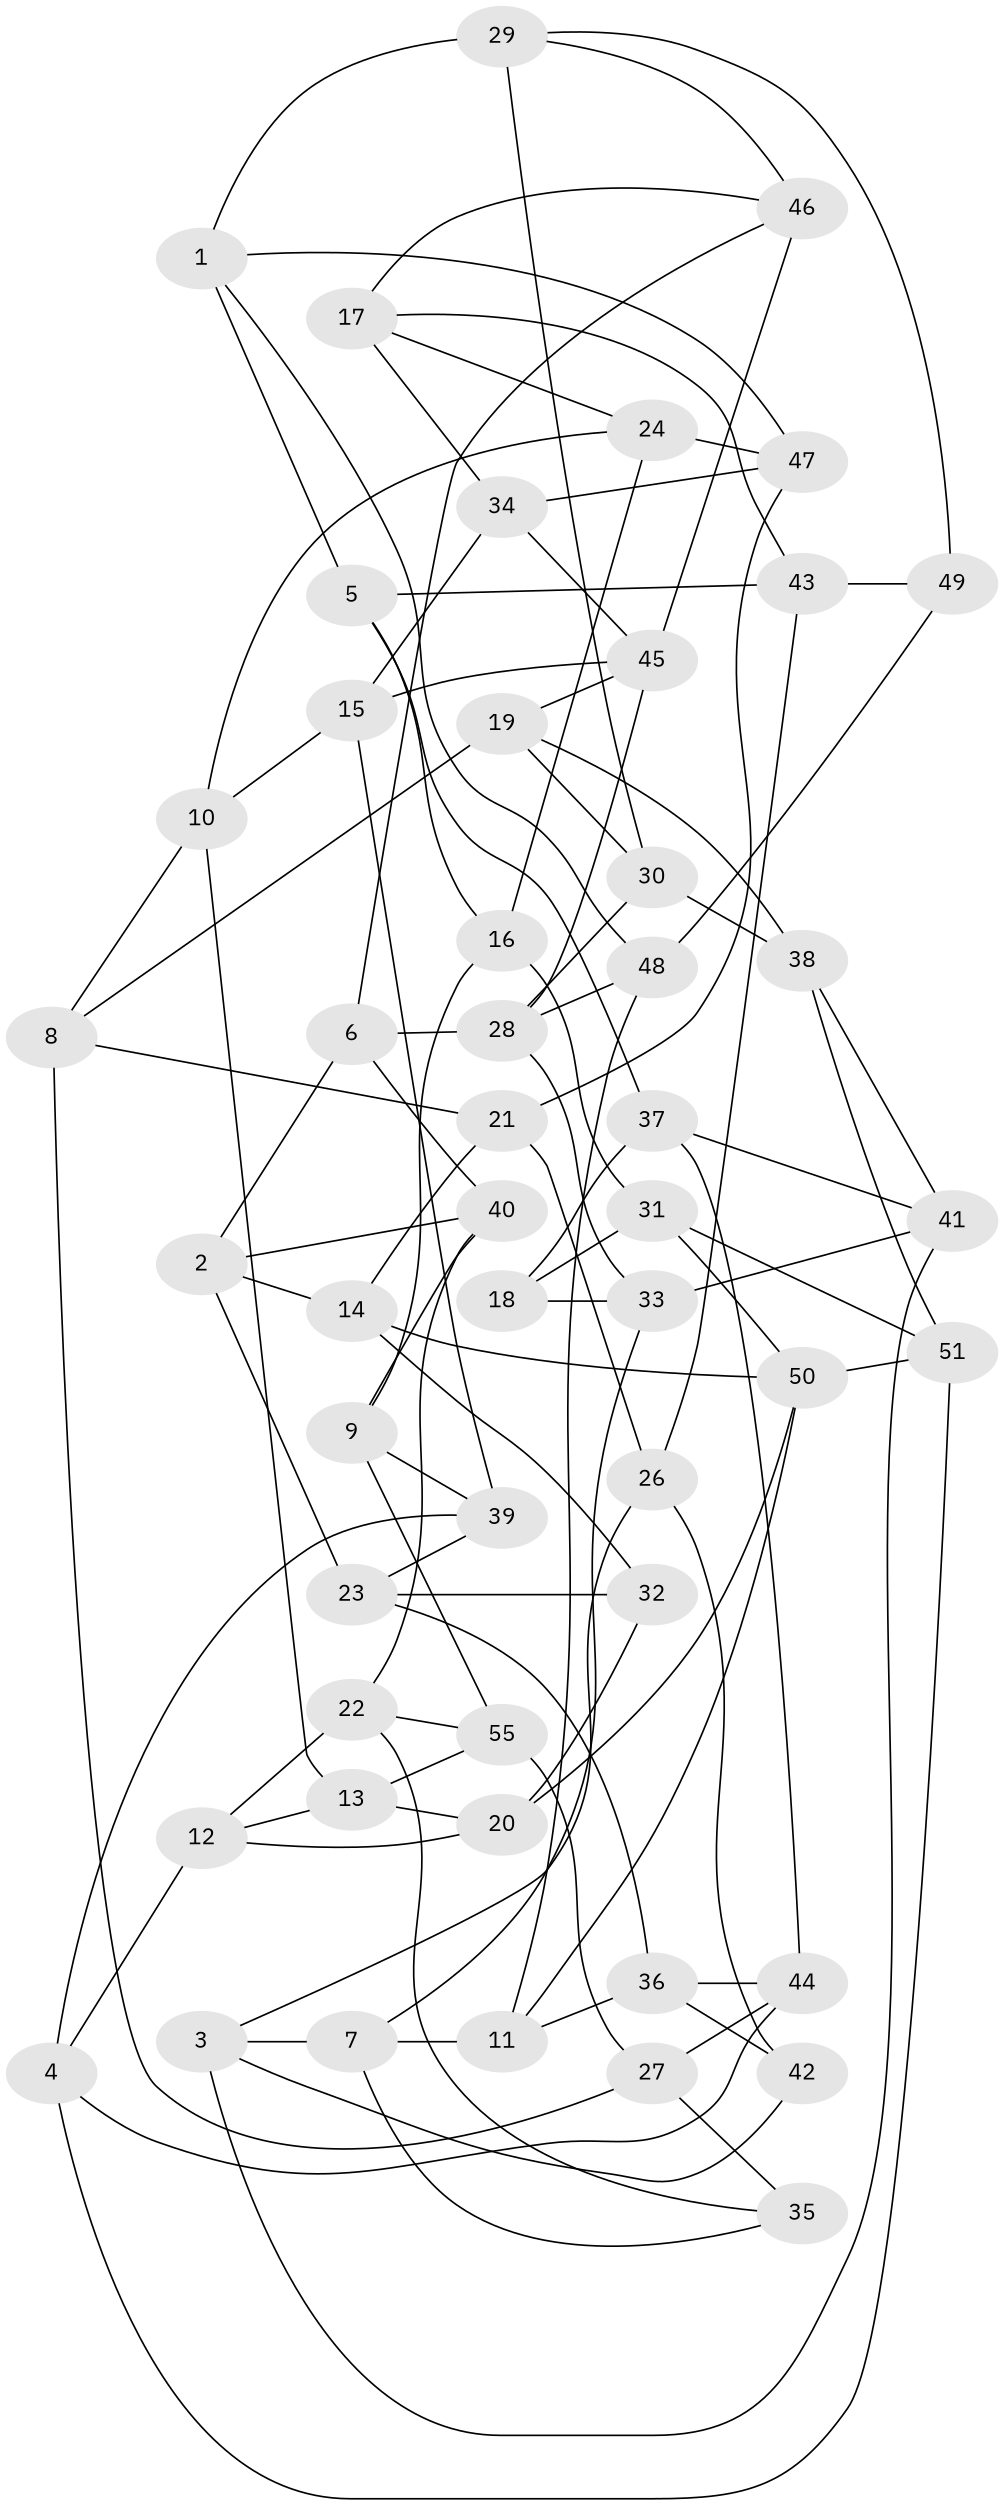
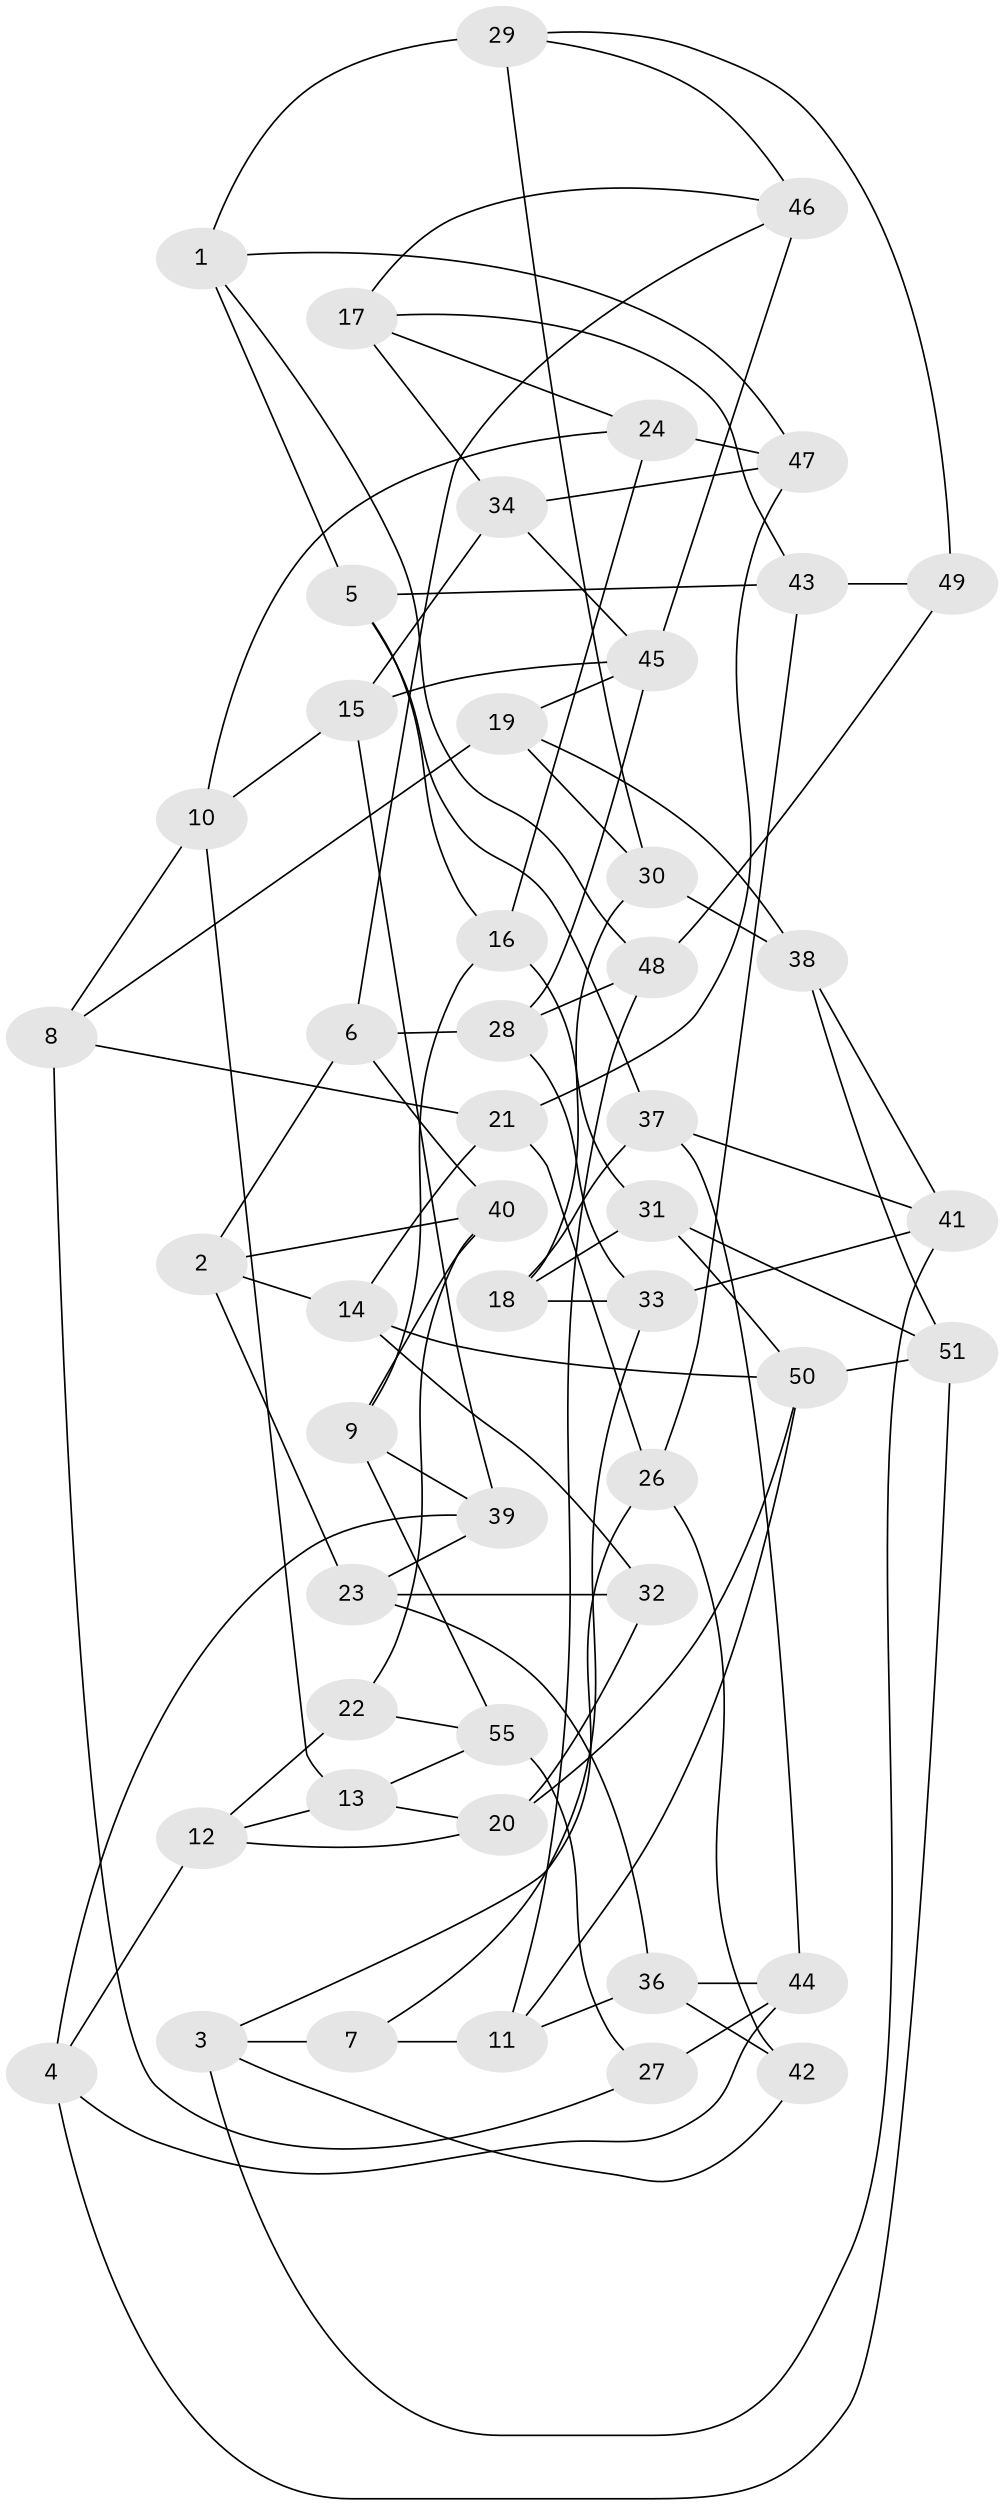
(587, 944) -> (578, 1020)
(802, 2214) -> none
